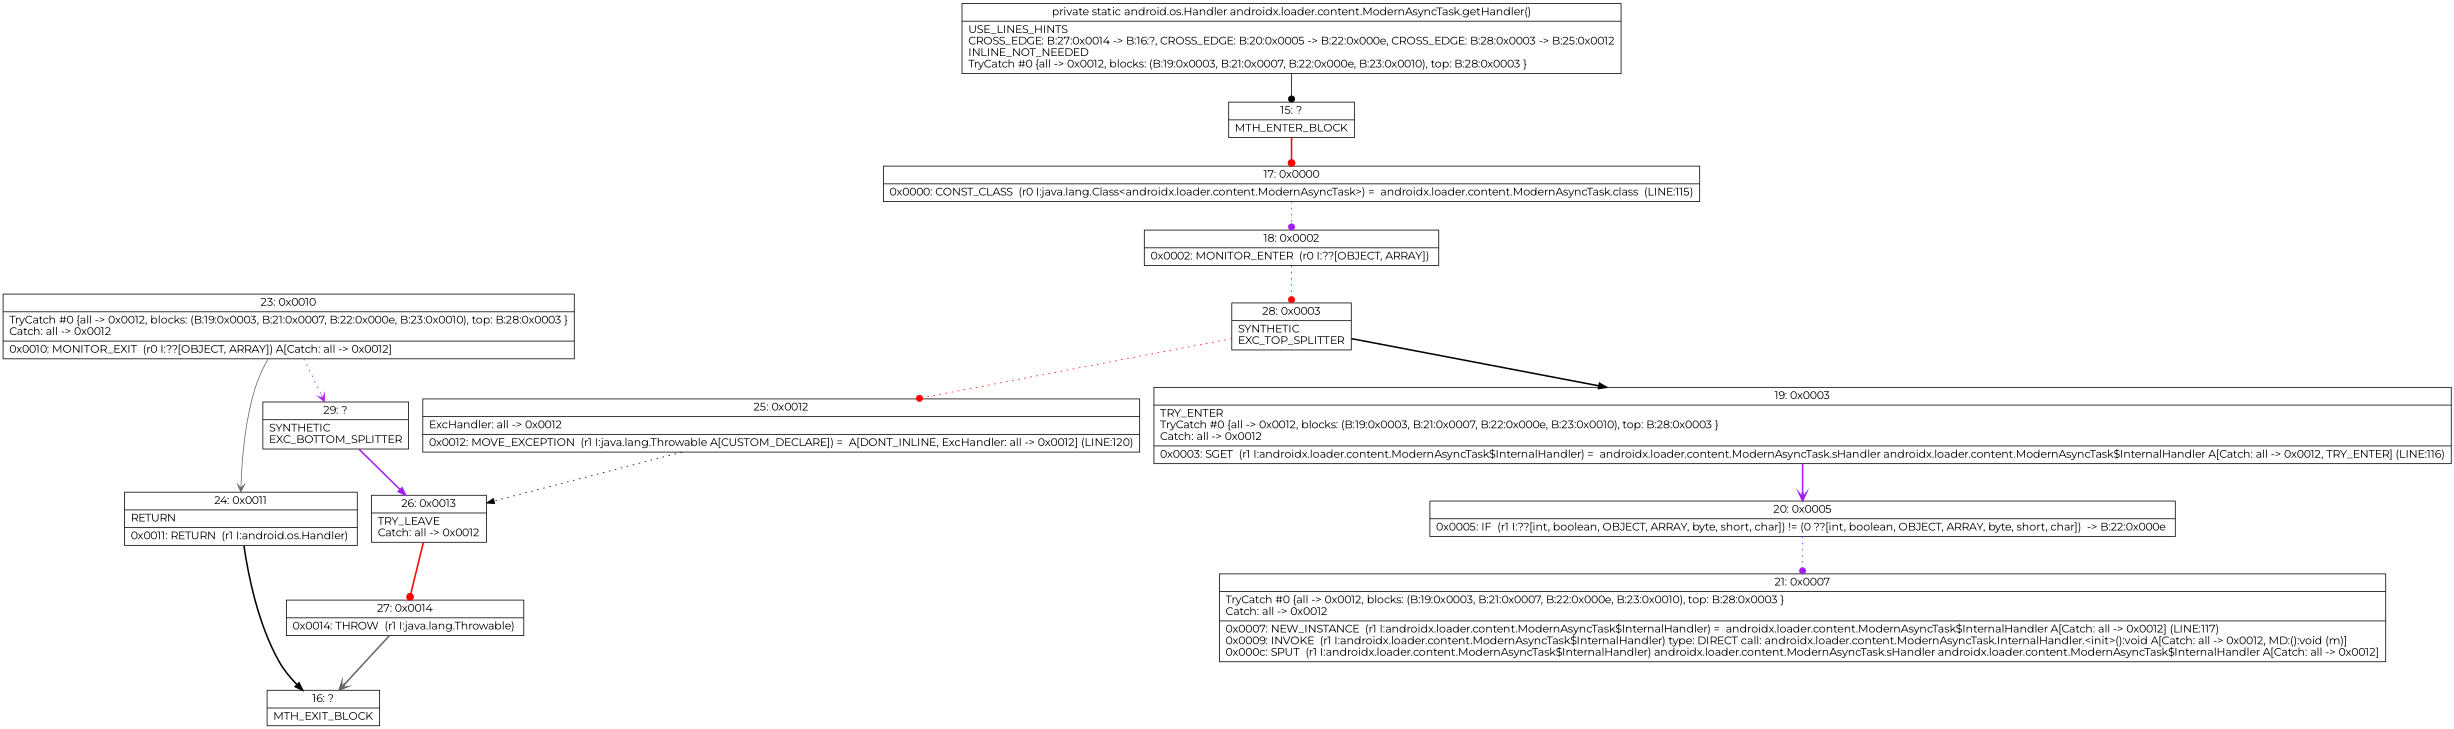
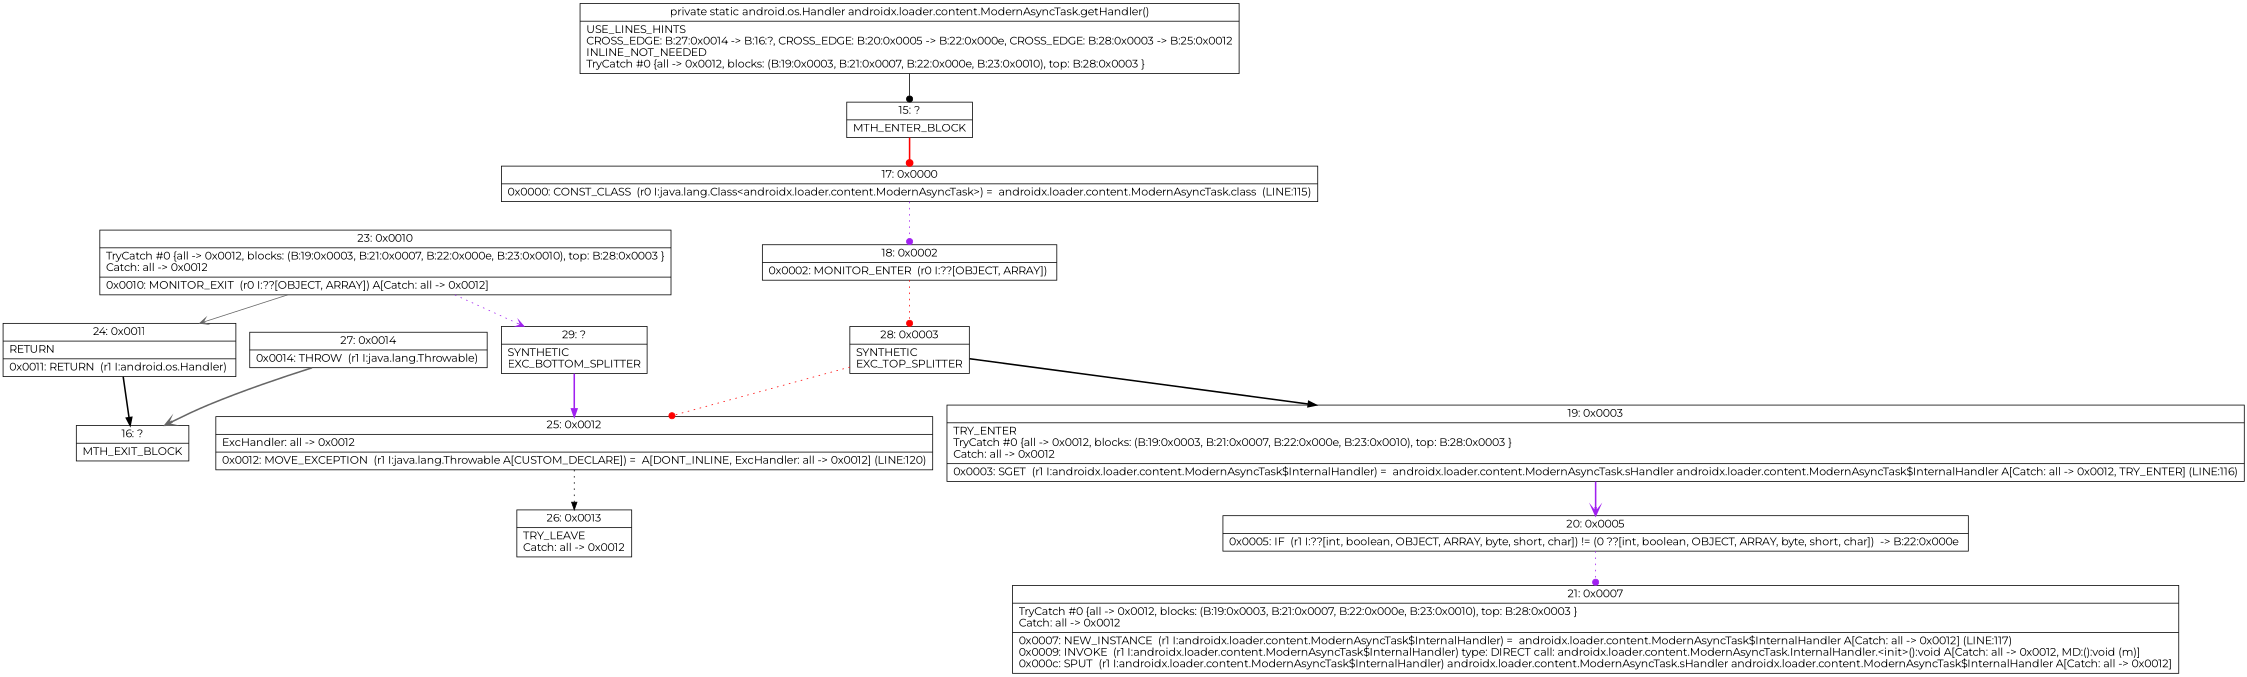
(380, 469) -> (574, 391)
(417, 568) -> none
